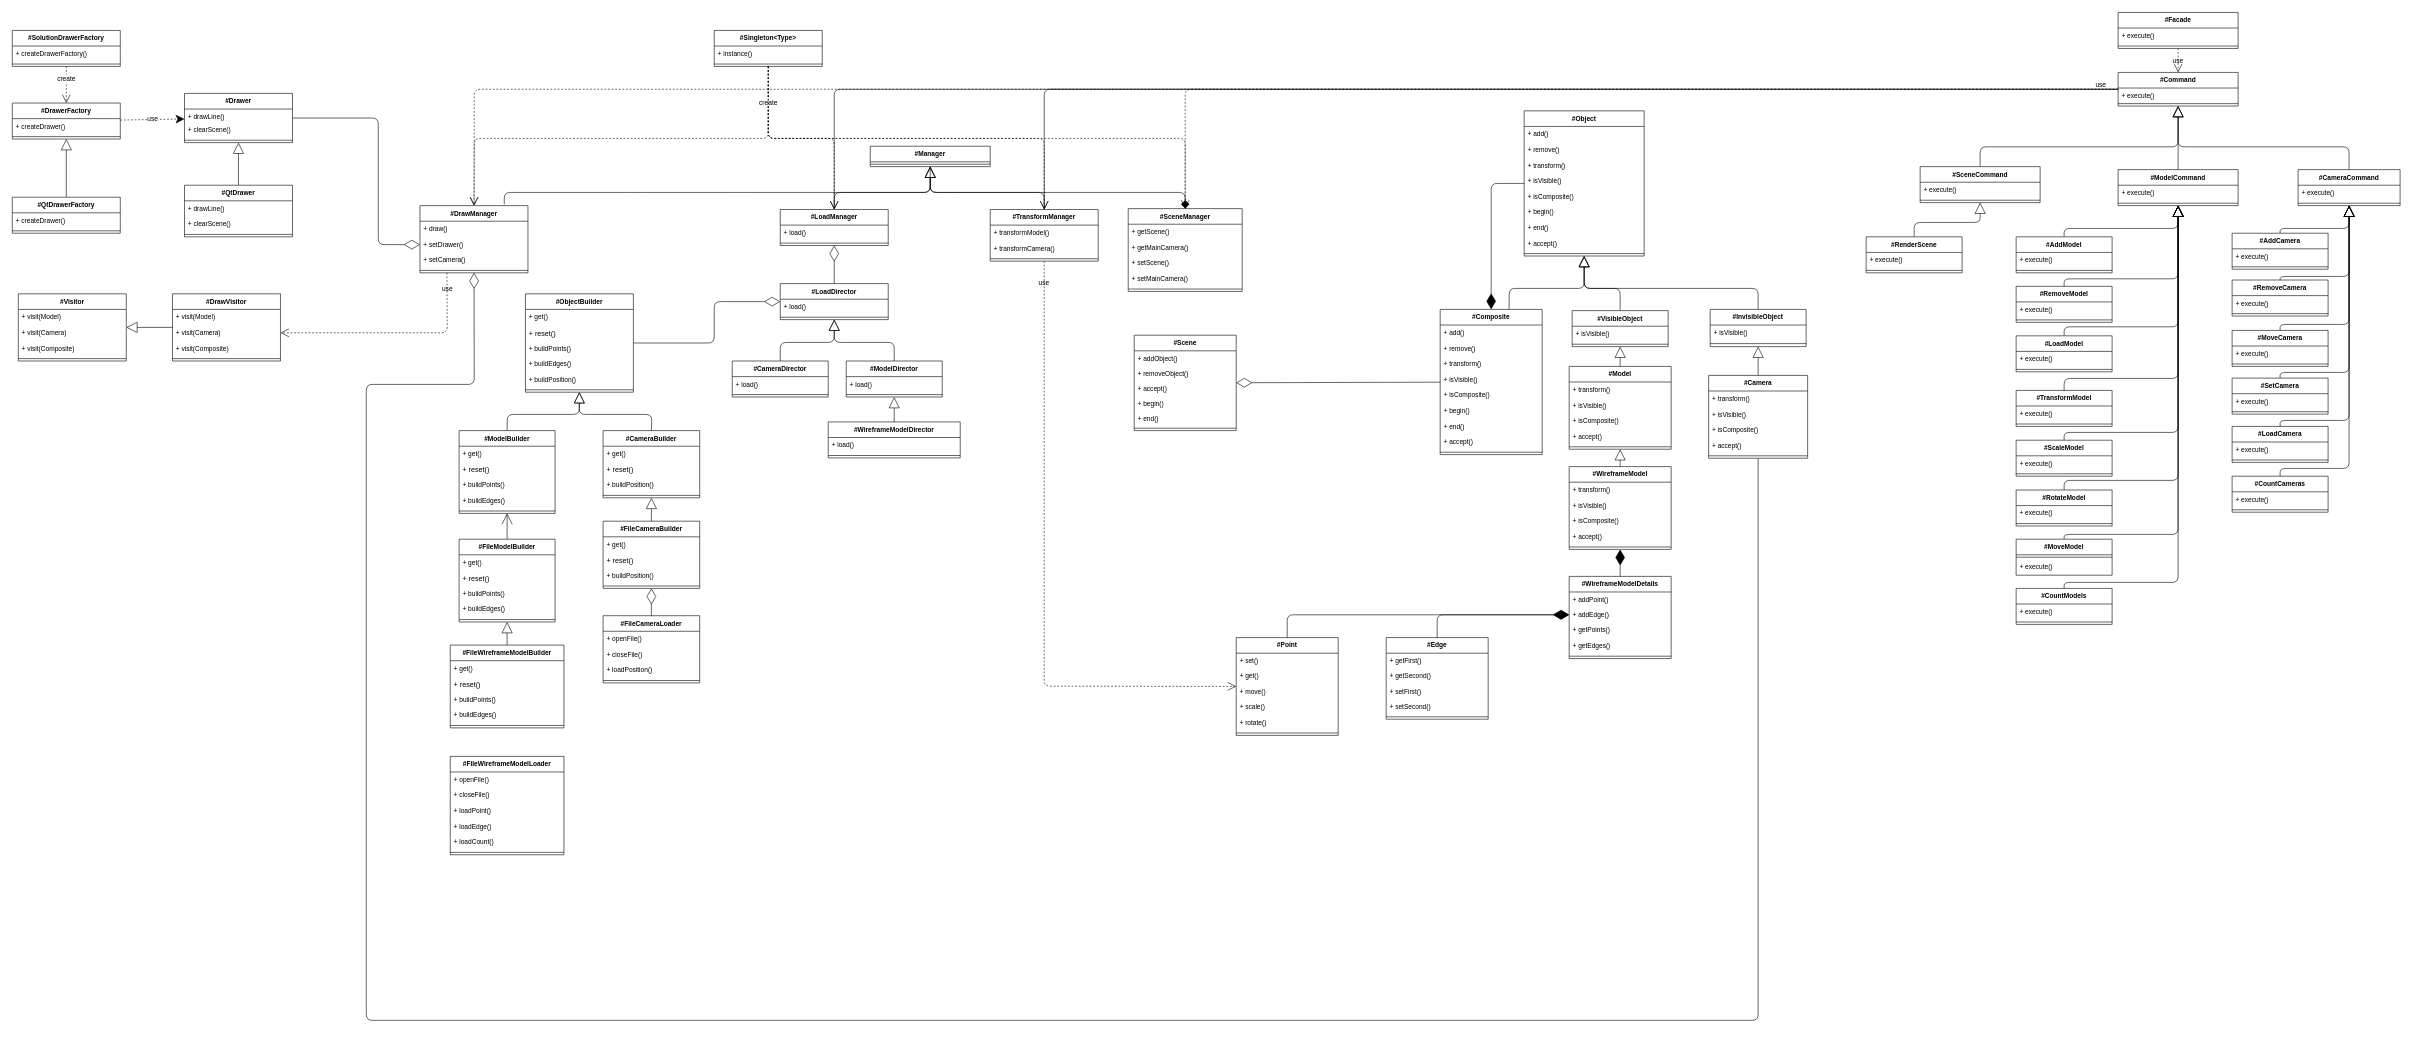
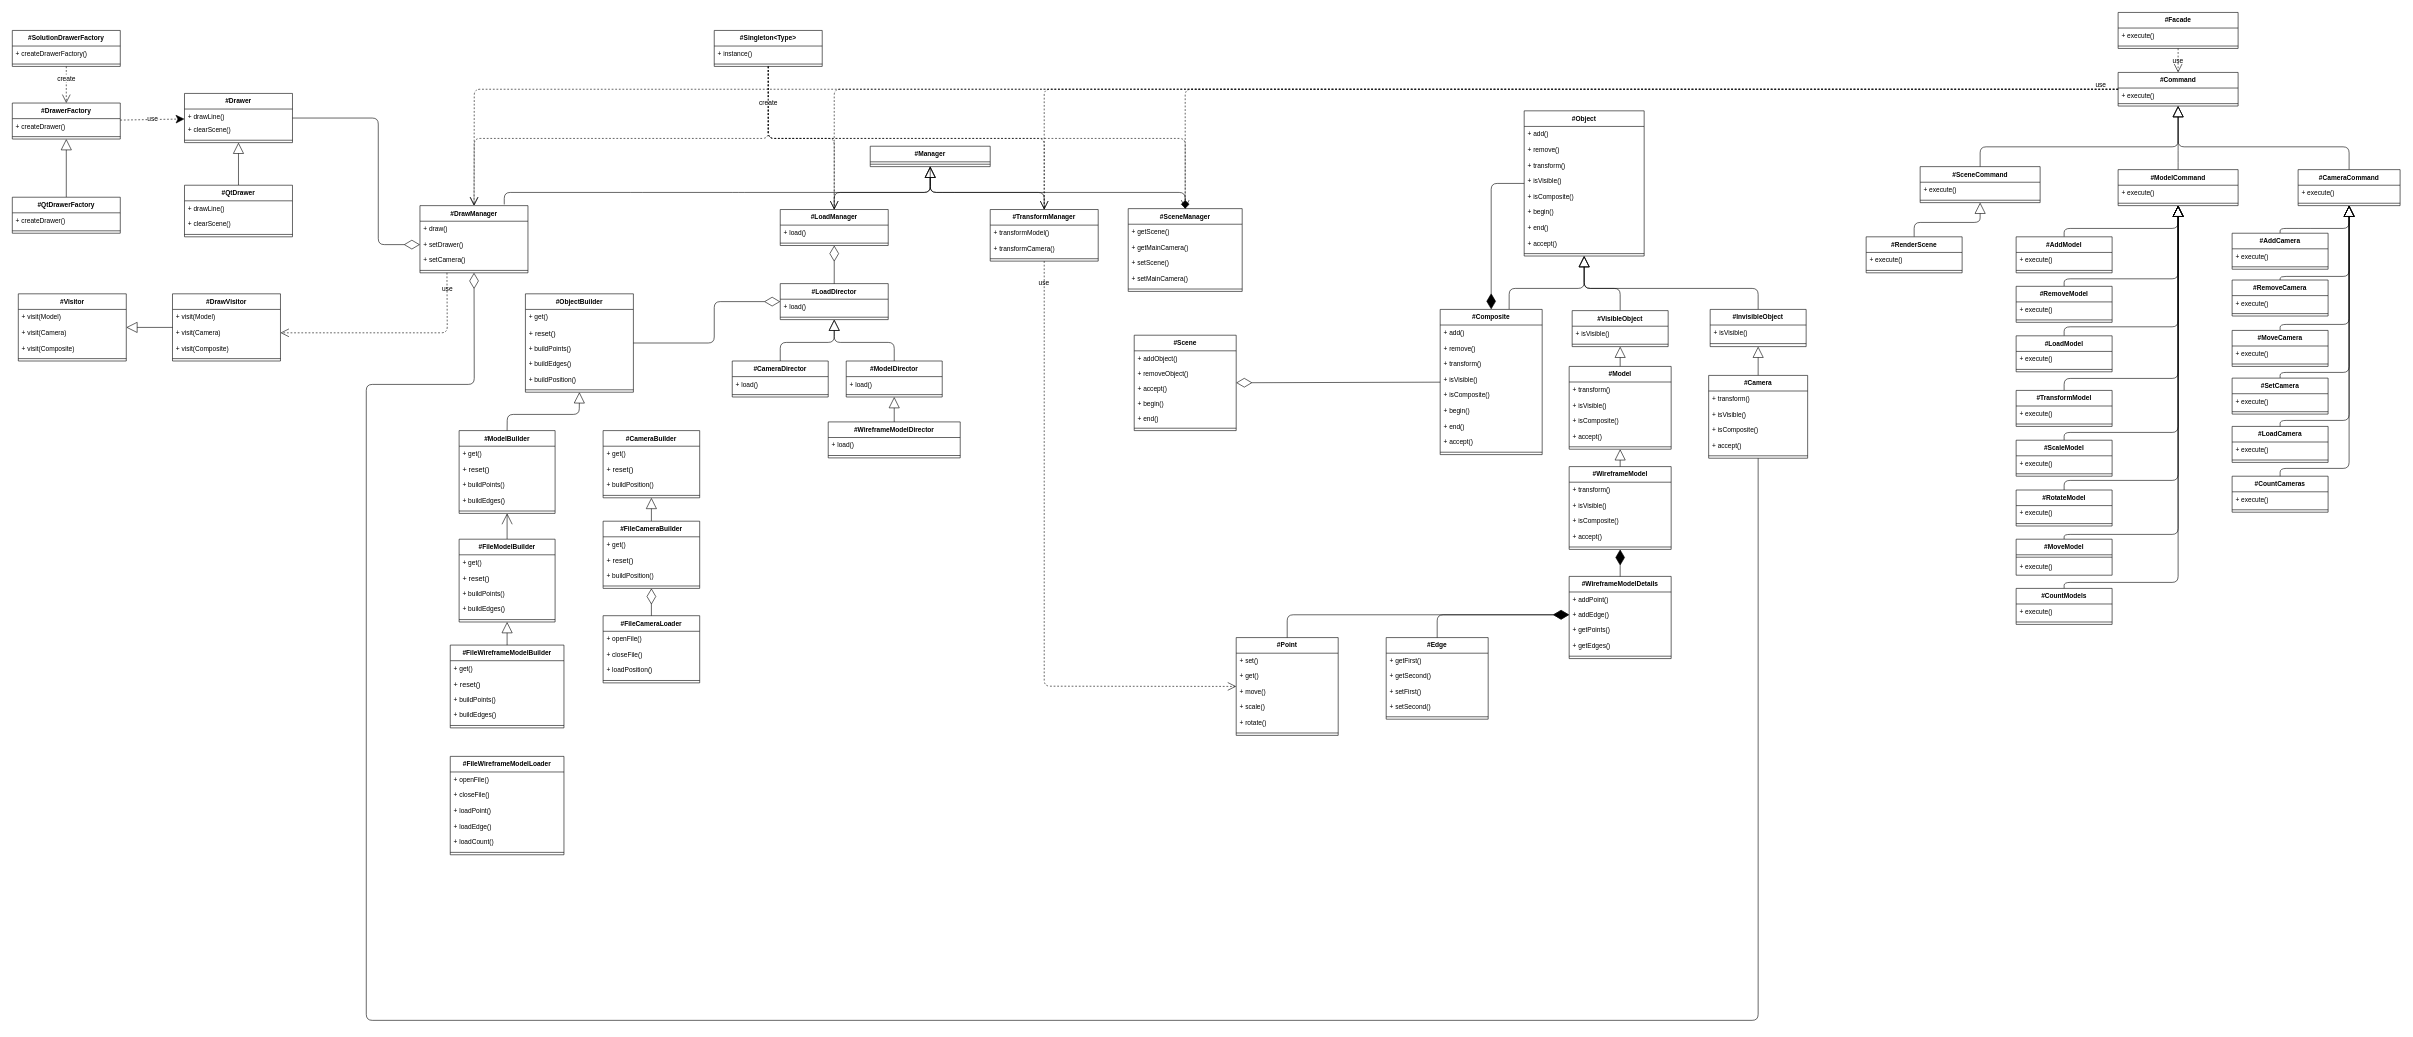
(834, 113) -> (834, 113)
(1044, 113) -> (1044, 113)
(623, 414) -> none
